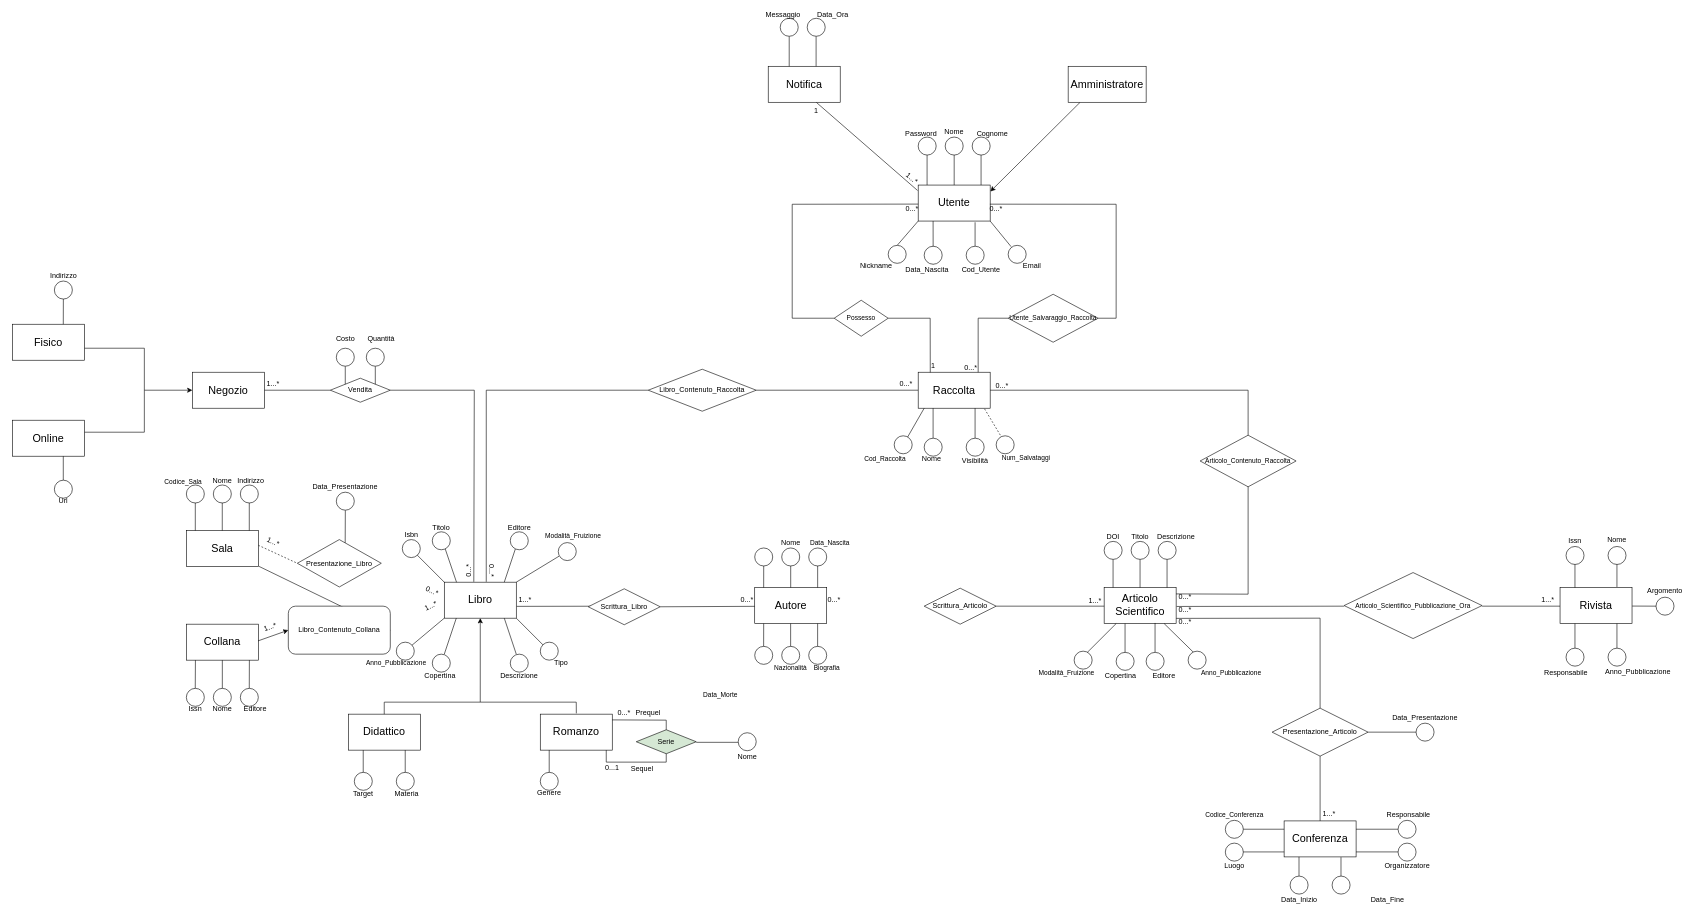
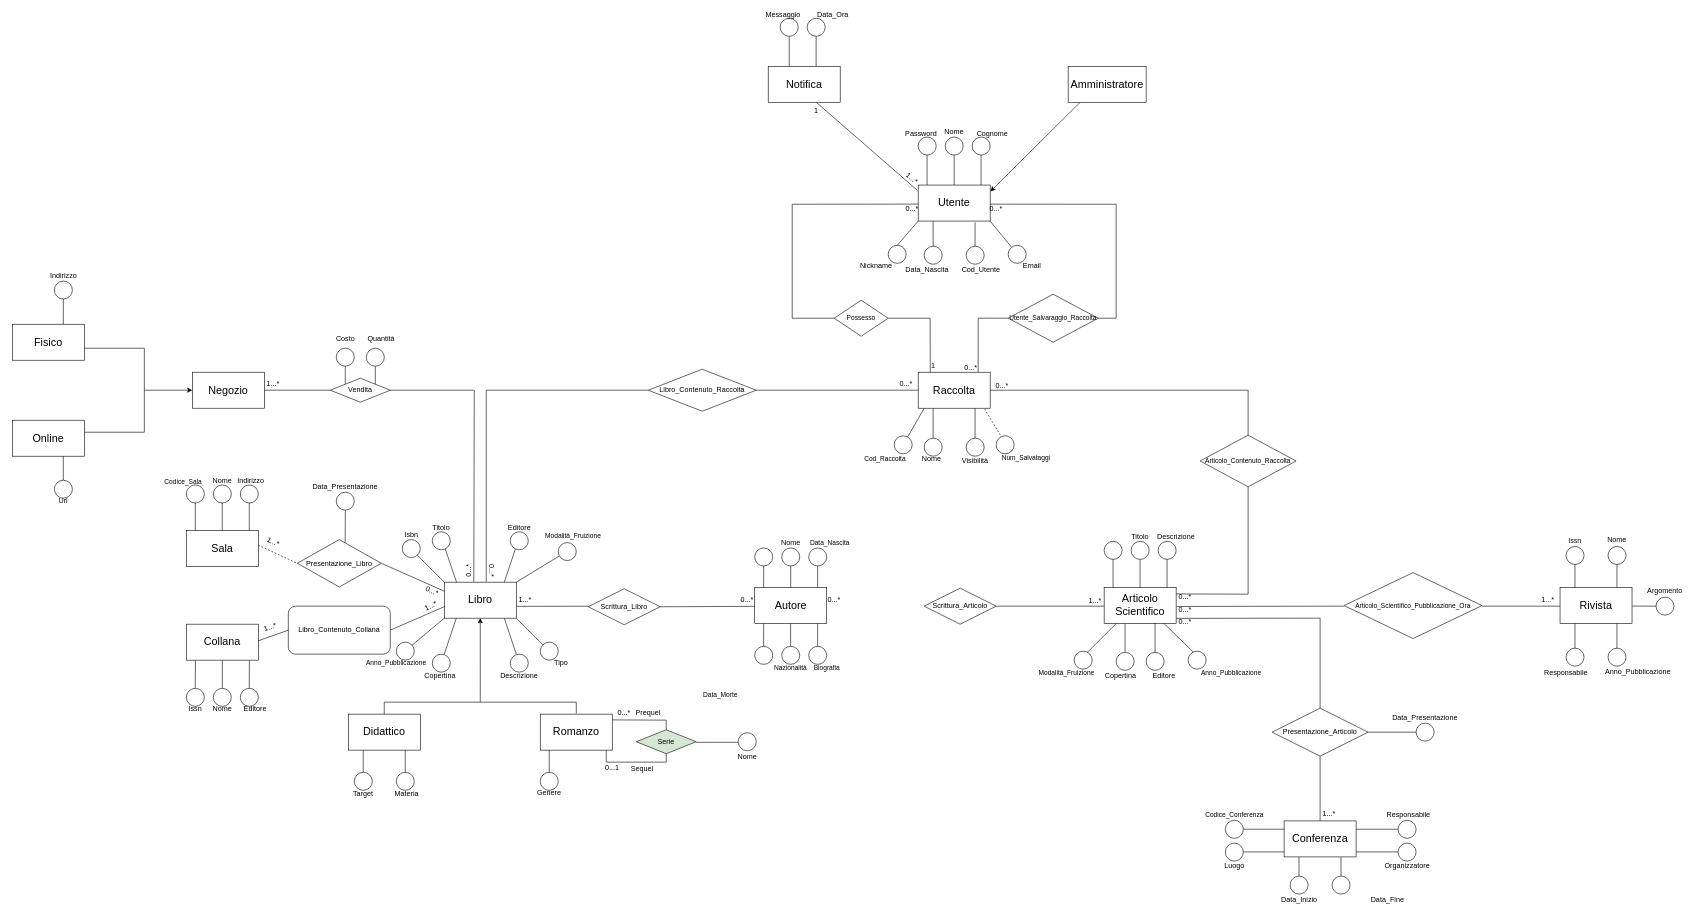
(1113, 537) -> none
none -> (413, 577)
(300, 586) -> (417, 619)
(283, 632) -> (285, 632)
